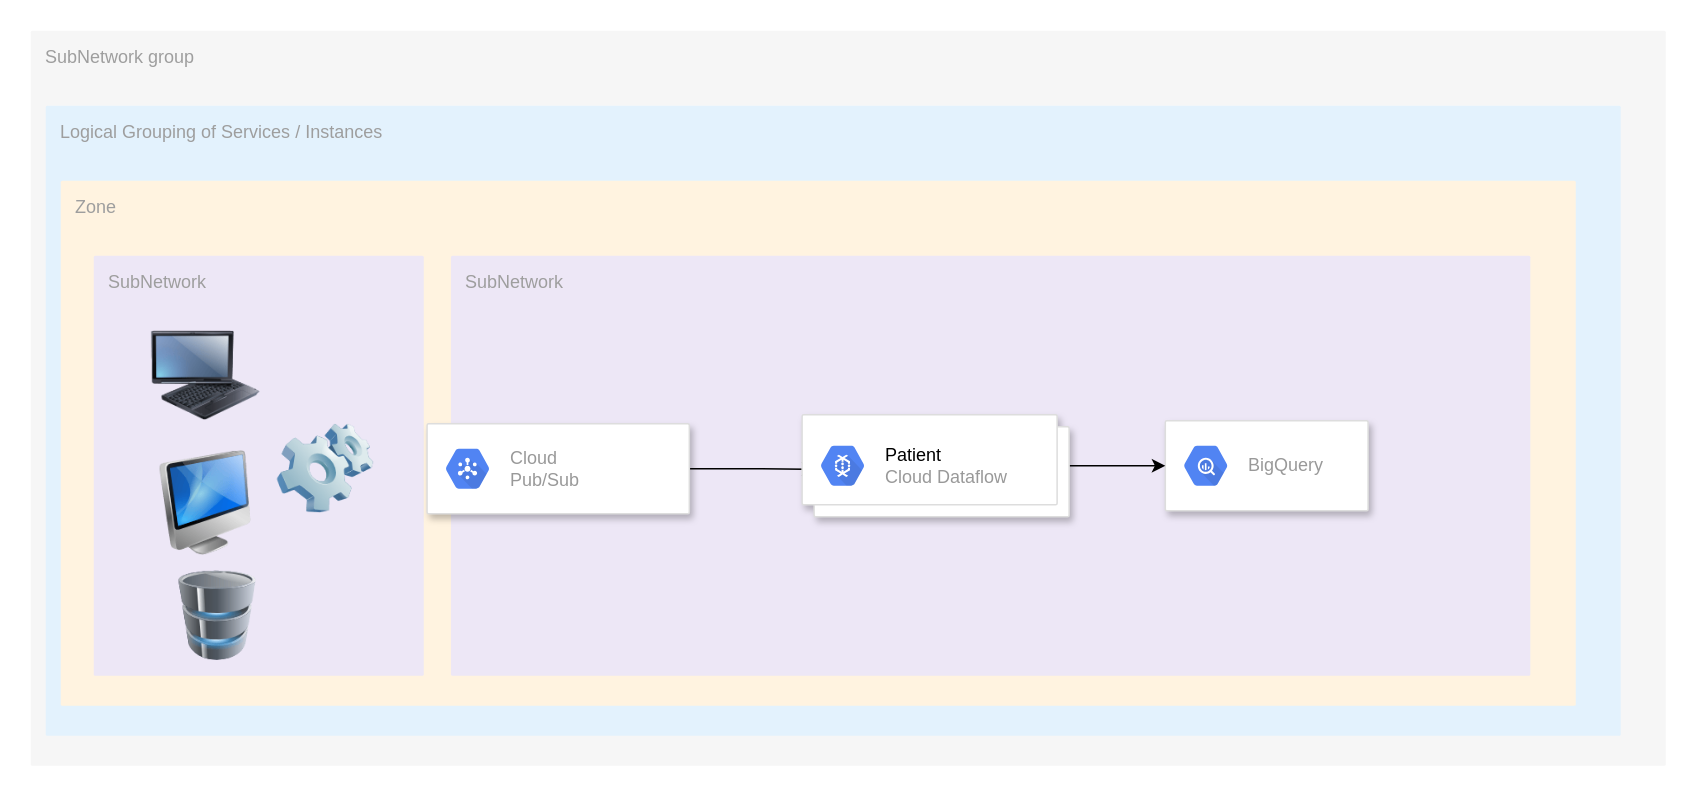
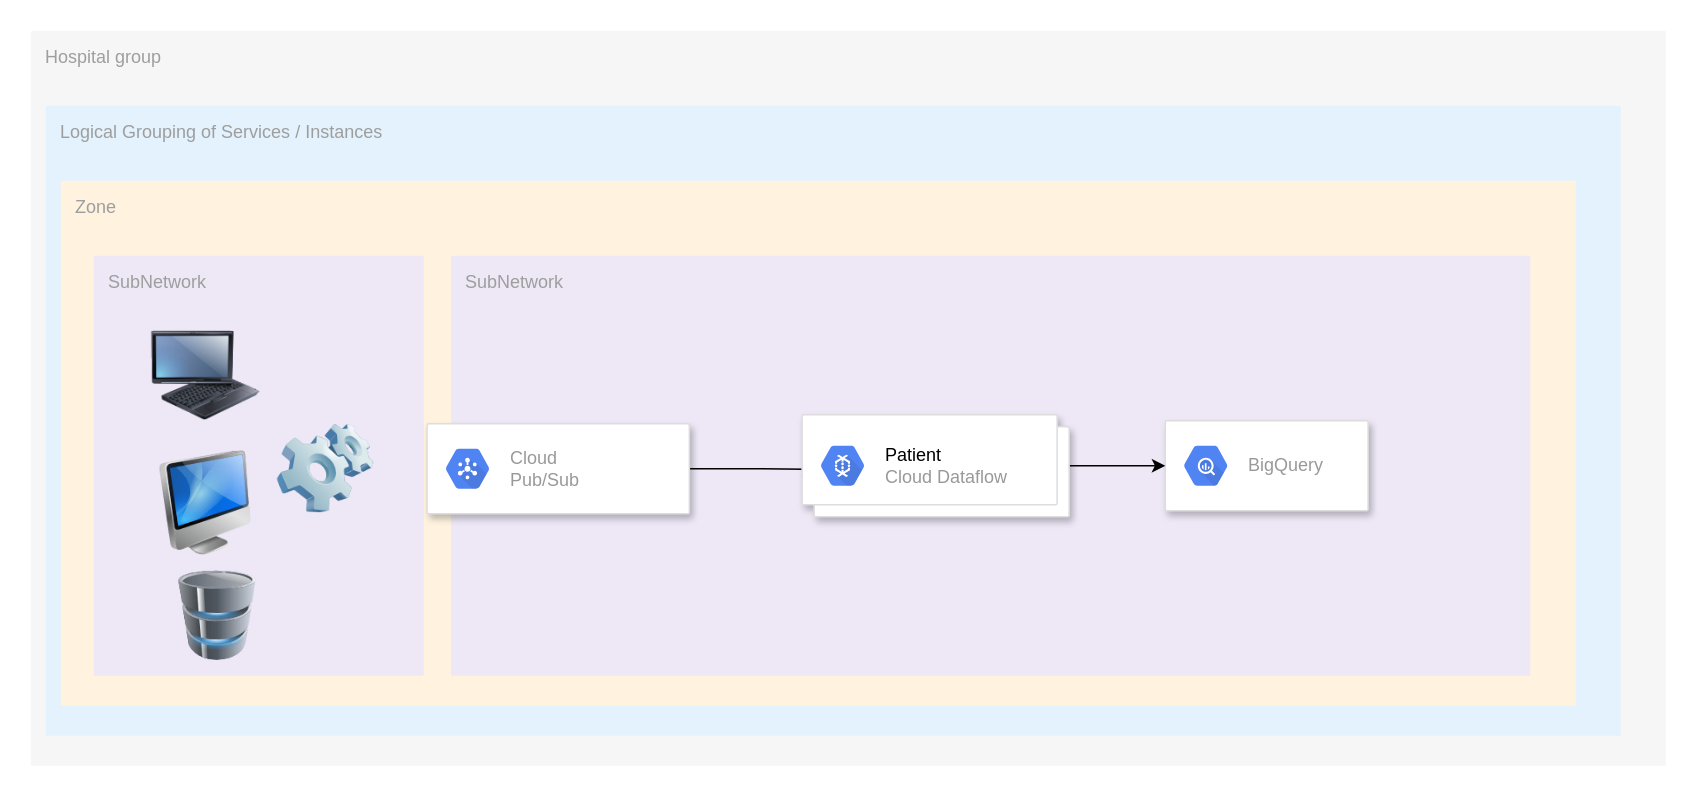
(124, 58) -> (109, 58)
